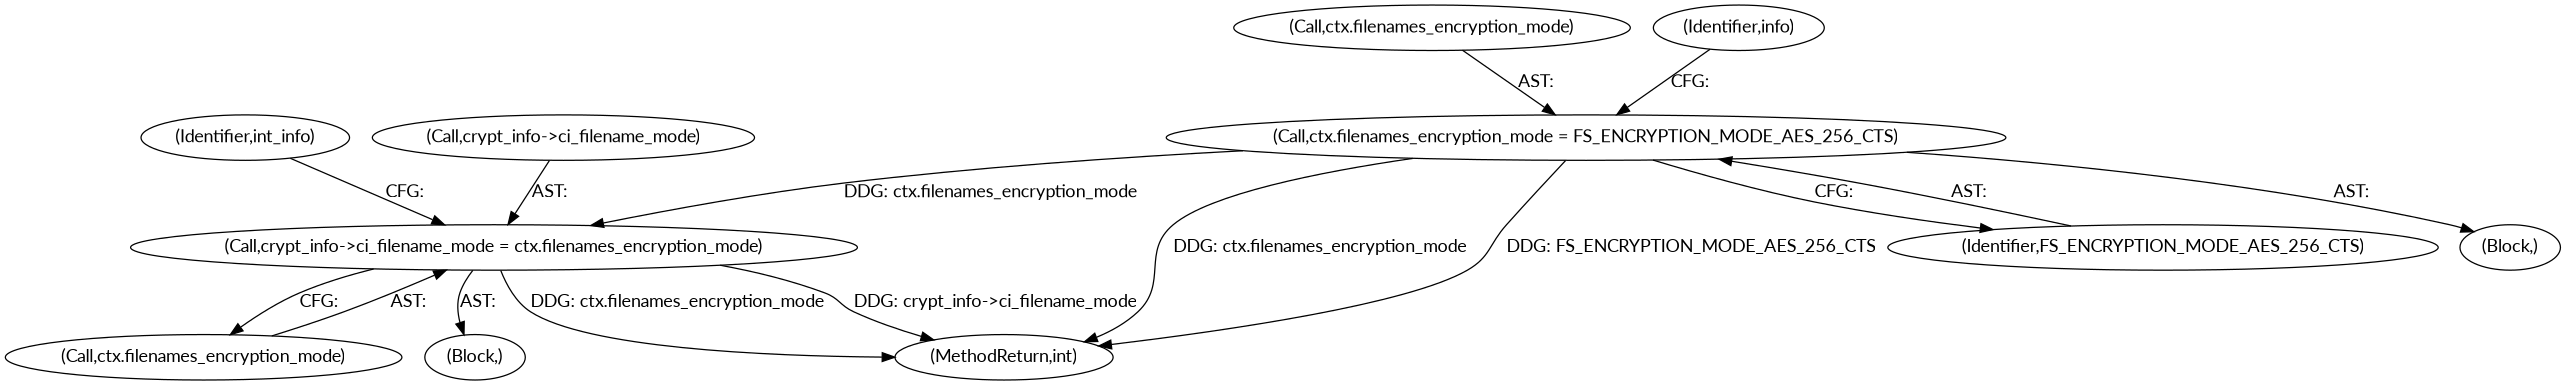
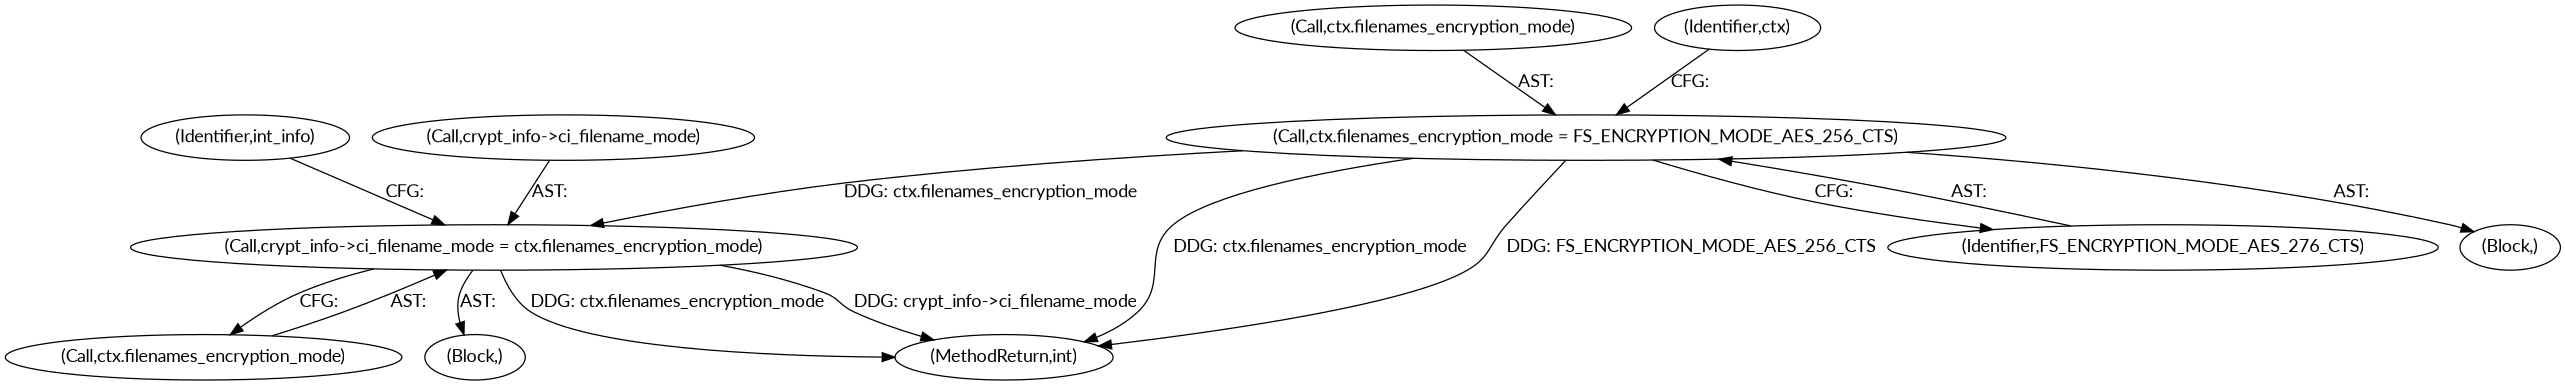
(1739, 28) -> (1738, 28)
(2163, 247) -> (2163, 247)
